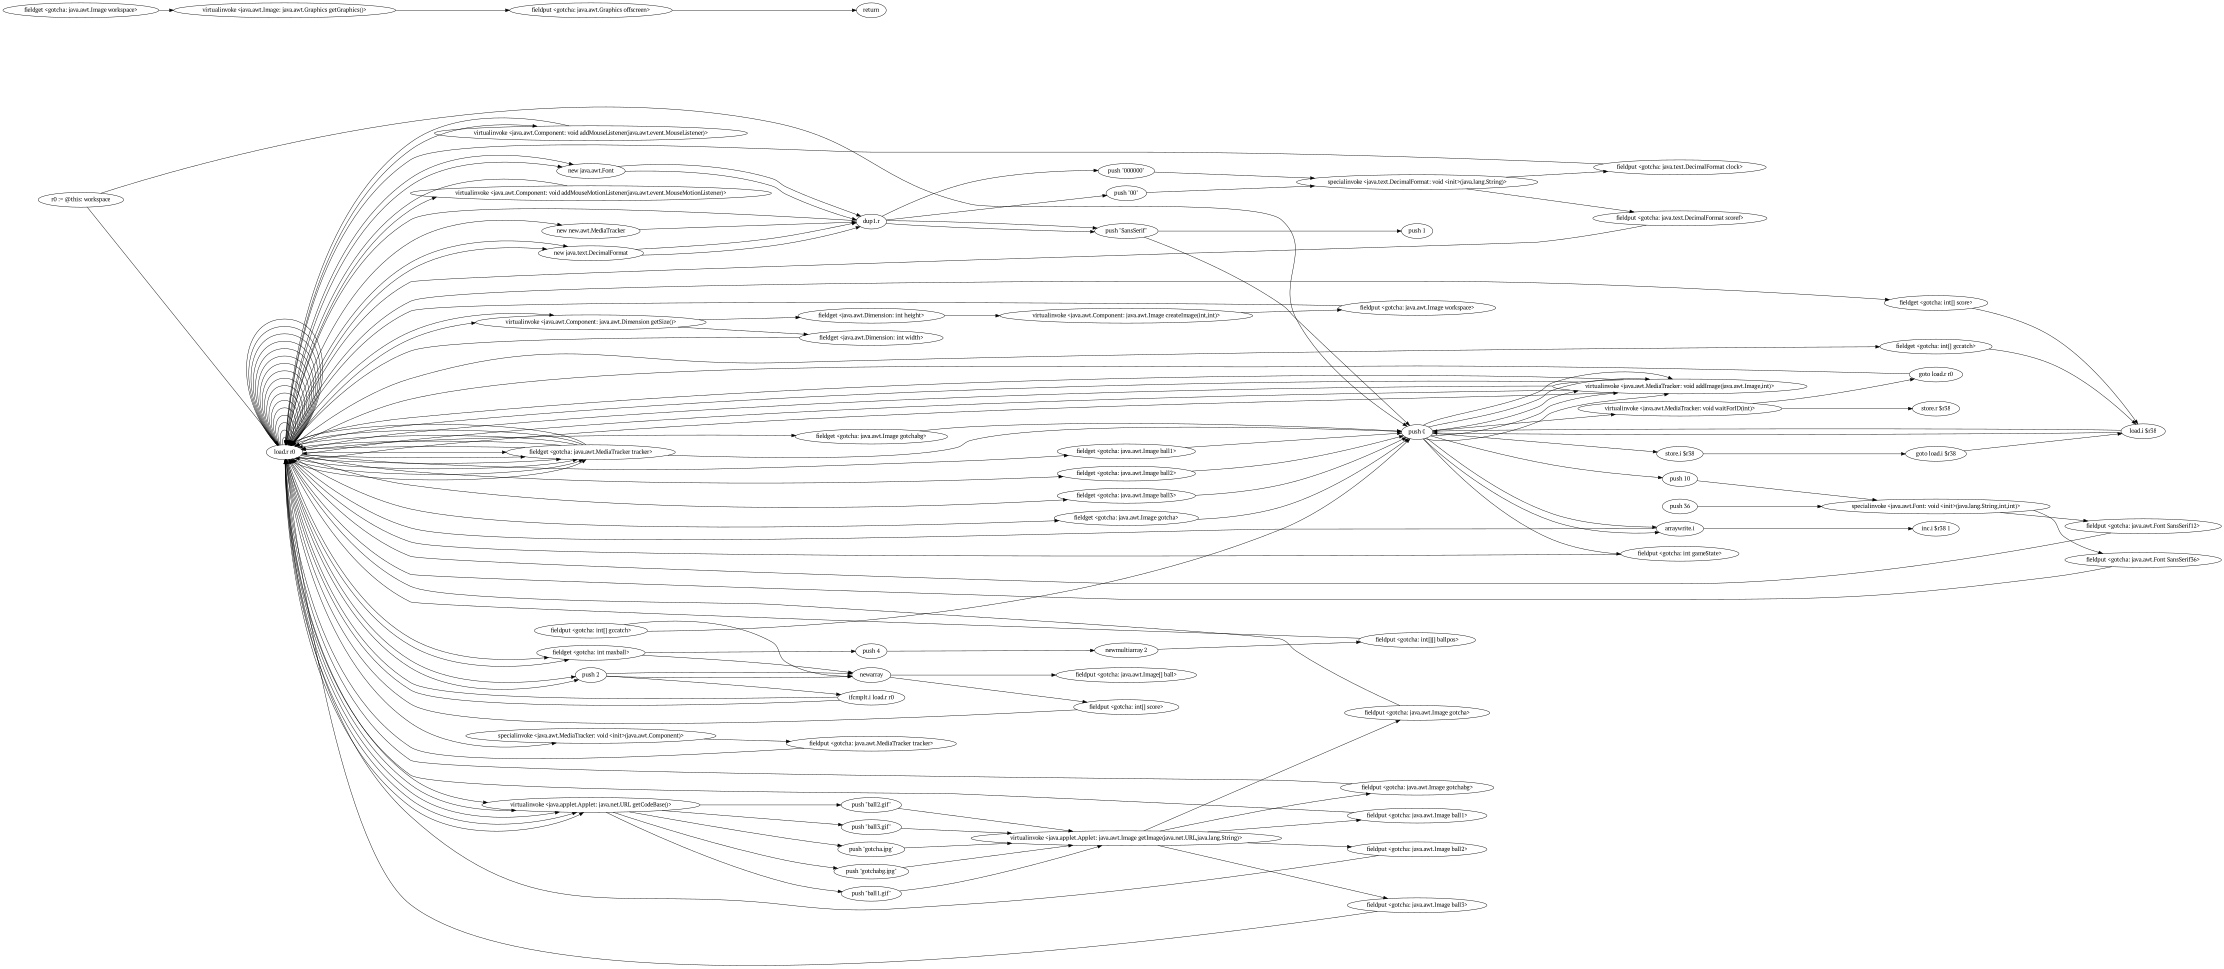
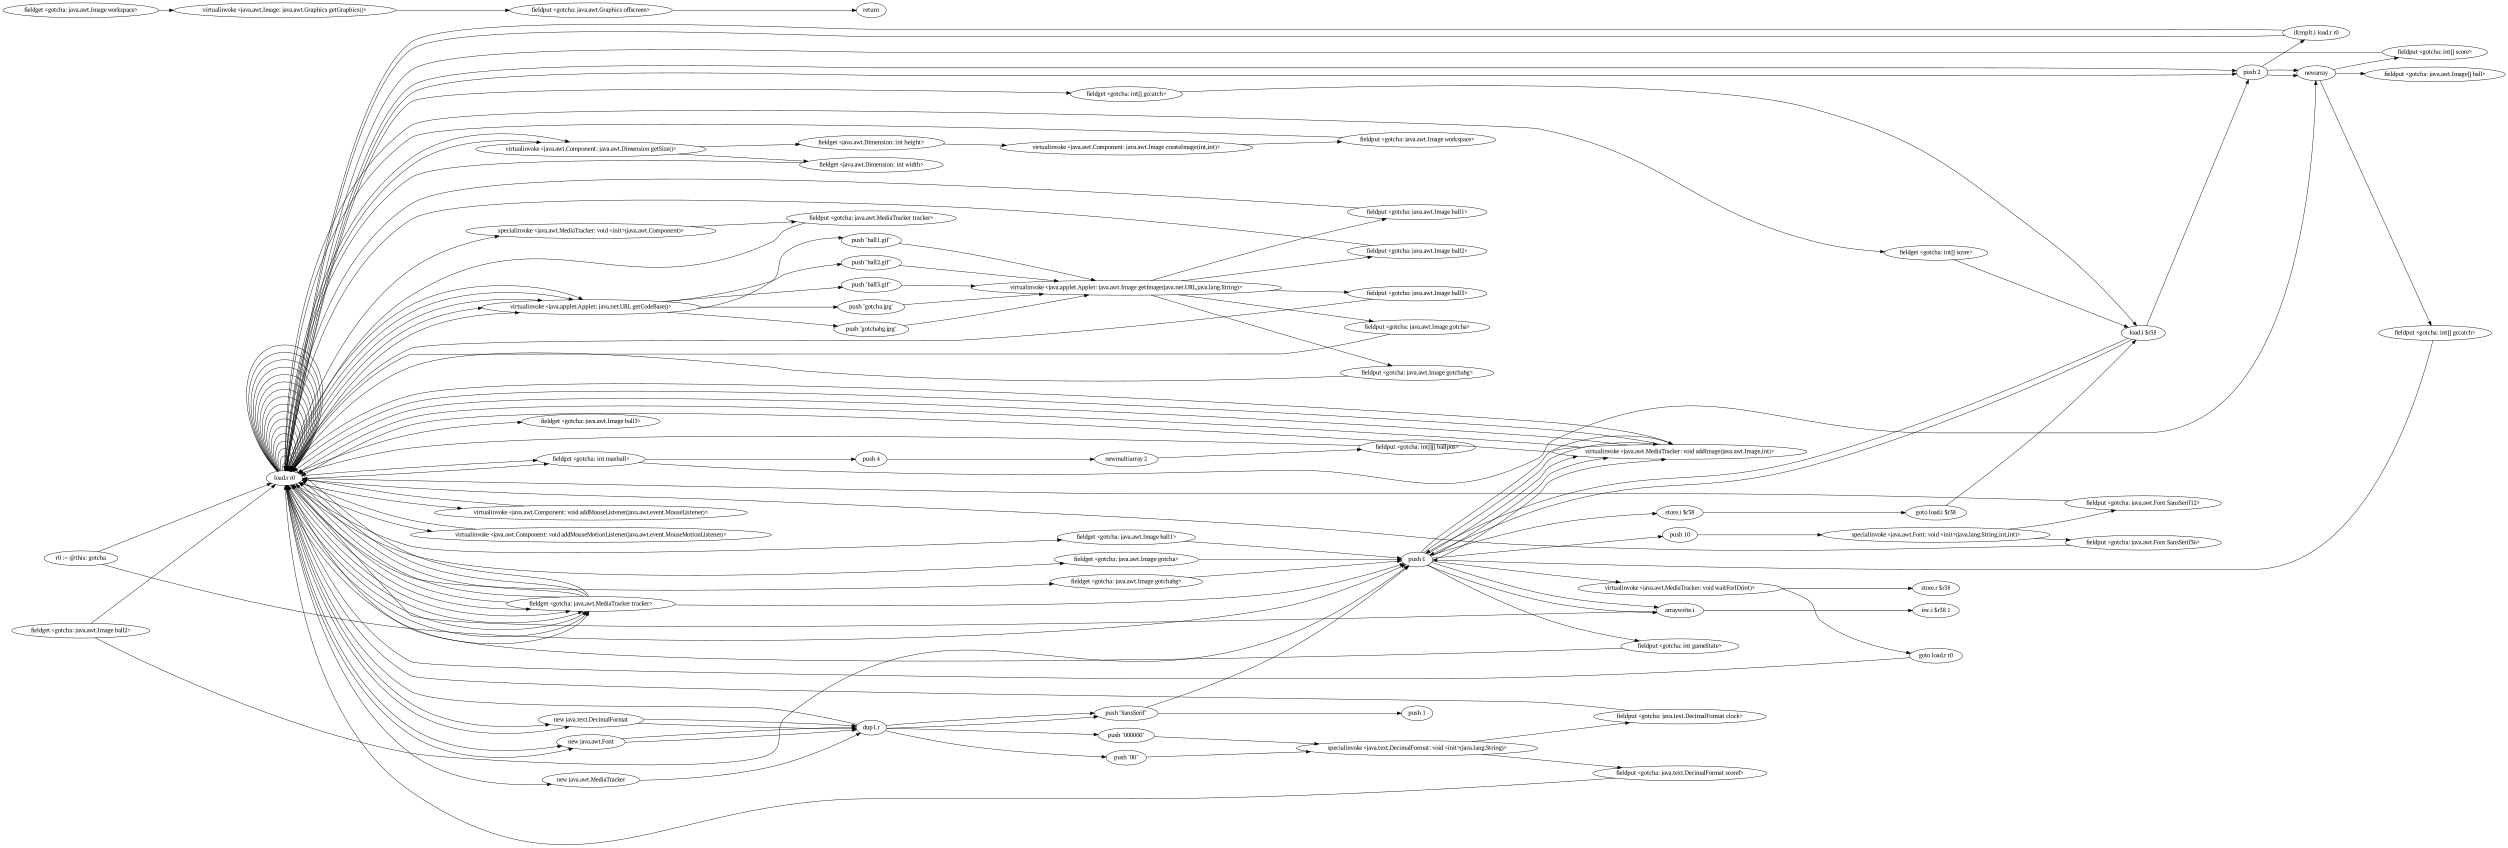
(81, 200) -> (81, 558)
none -> (2197, 205)
(591, 231) -> (591, 780)
(1302, 479) -> none
(679, 483) -> (182, 555)
(1680, 506) -> none
(749, 632) -> (2375, 201)
